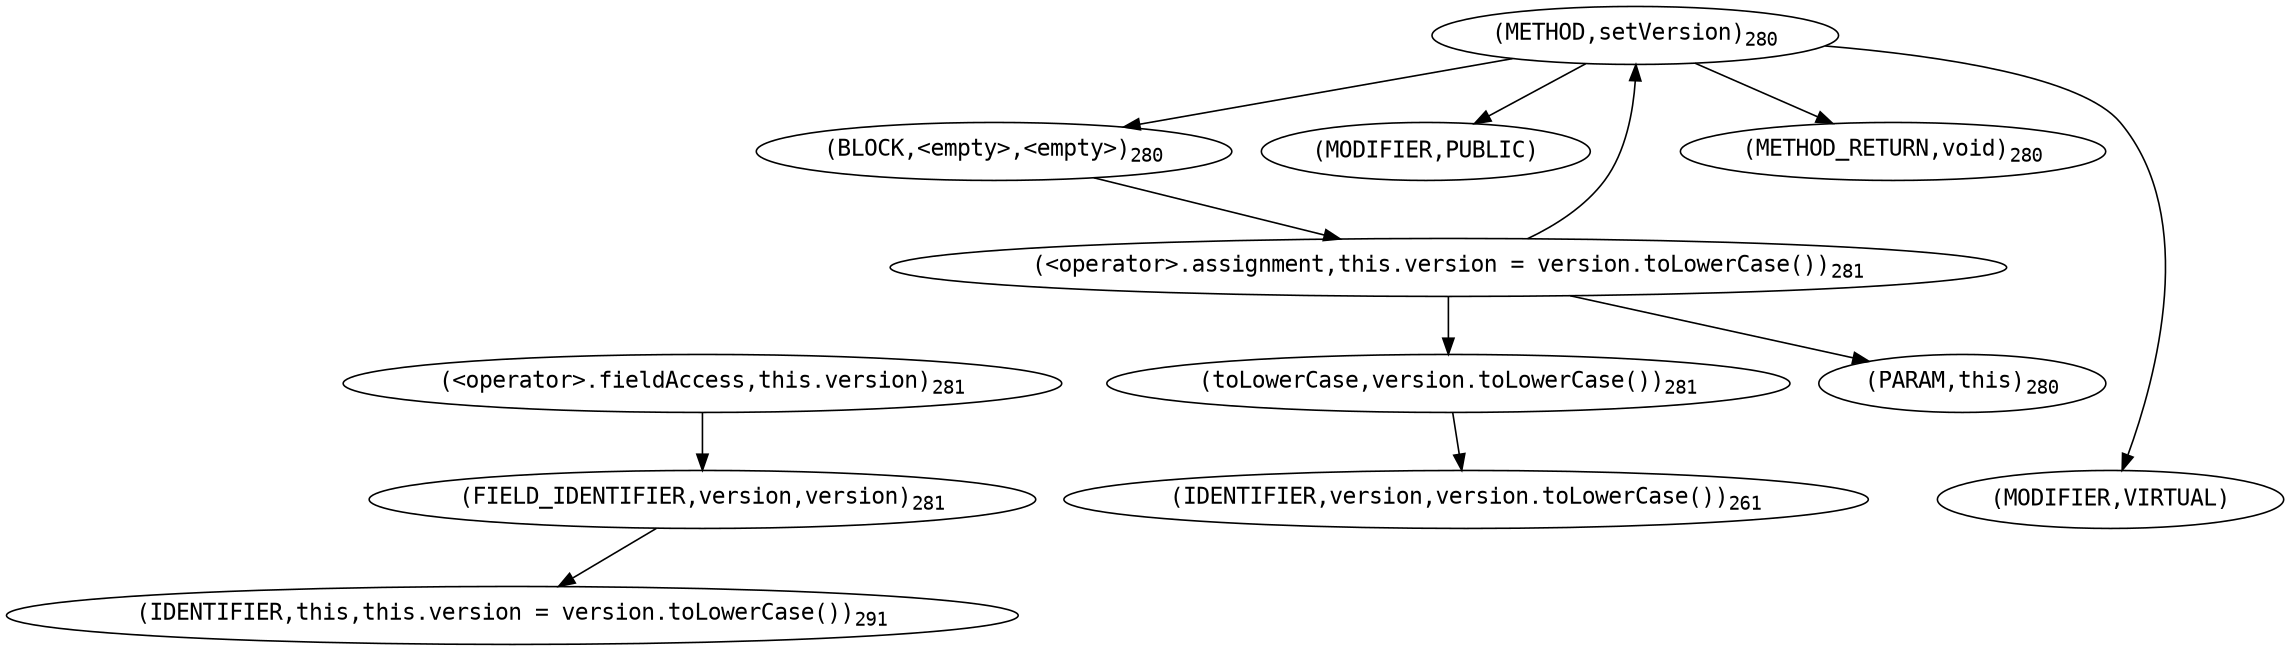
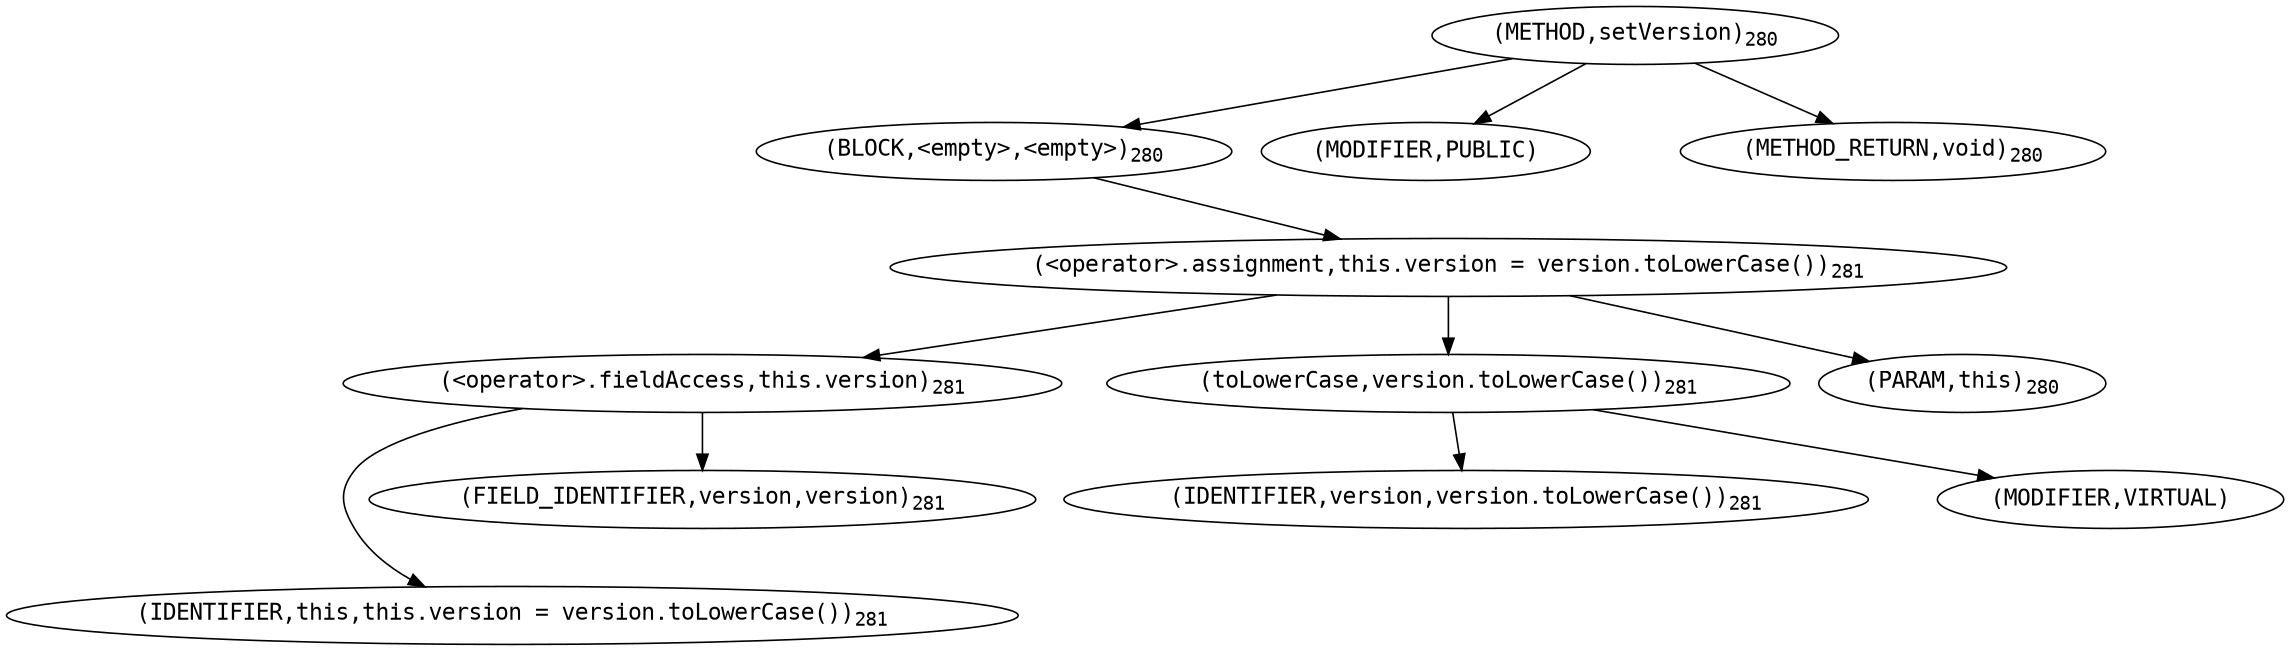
(2130, 138) -> (1786, 442)
(1607, 177) -> (1078, 325)
(1746, 497) -> (1746, 497)
(615, 553) -> (370, 457)
(872, 613) -> (872, 613)
